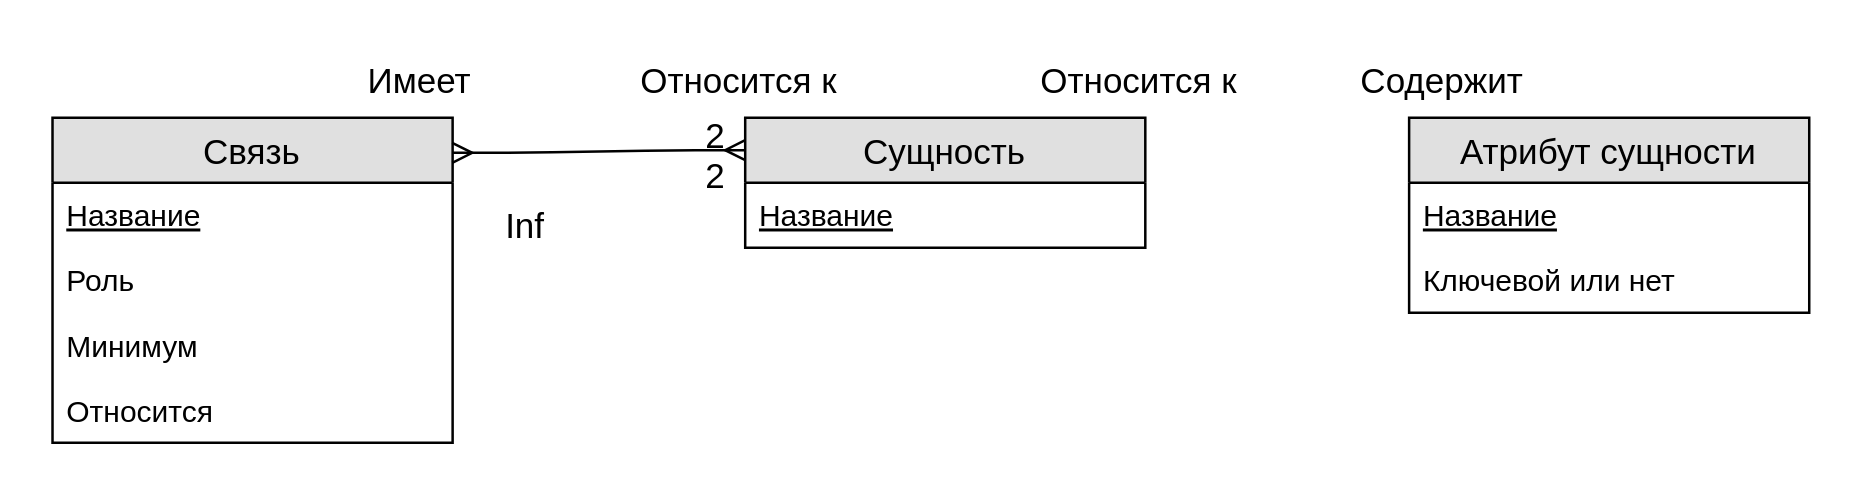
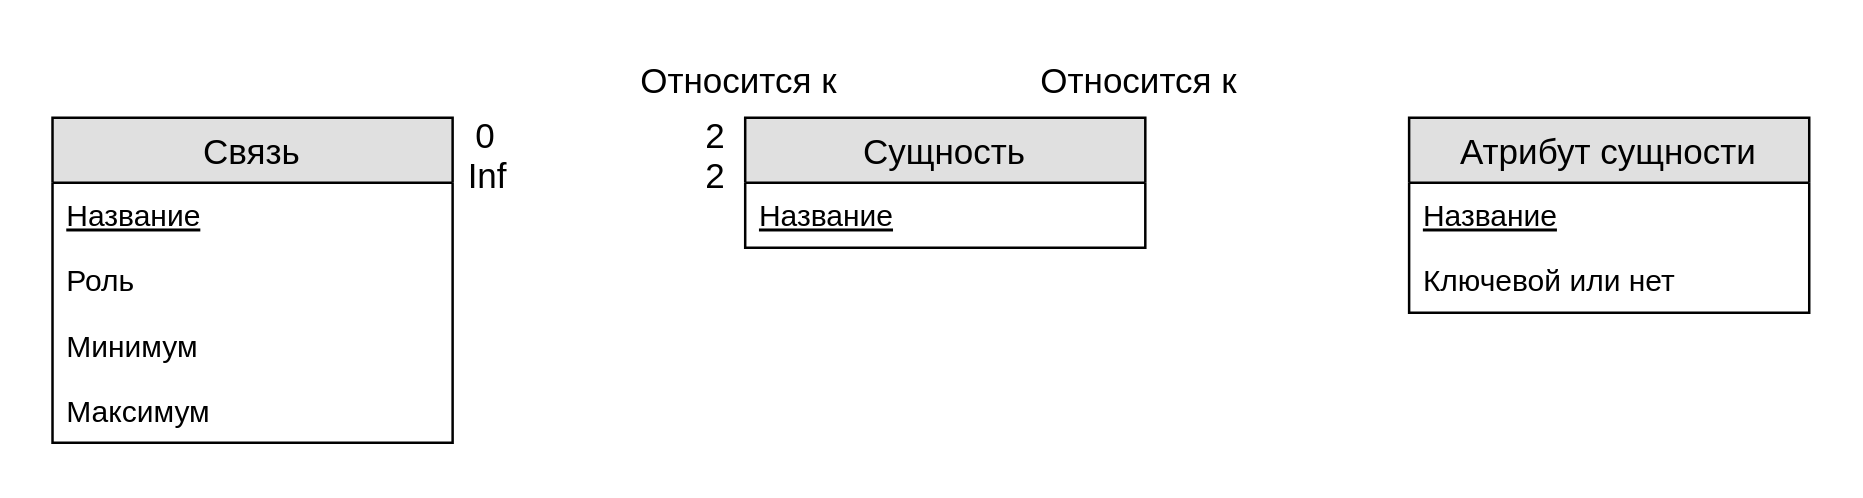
(429, 70) -> none
(1449, 70) -> none
none -> (494, 126)
(599, 151) -> none
(531, 215) -> (494, 165)
(142, 411) -> (133, 411)
